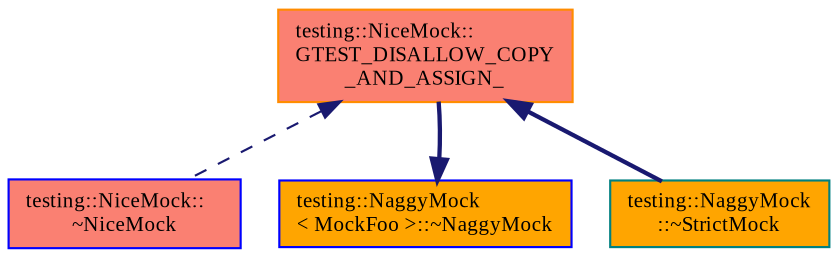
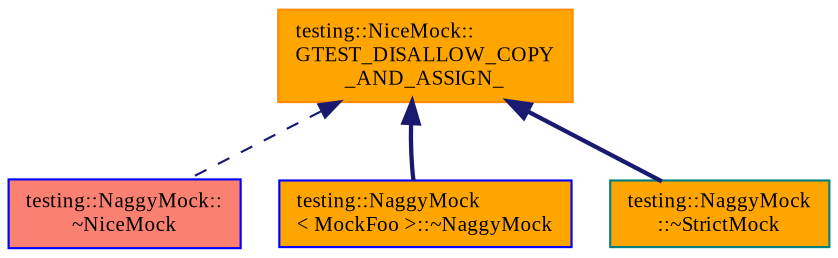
(425, 56) -> (425, 56)
(440, 130) -> (411, 152)
(125, 214) -> (125, 214)
